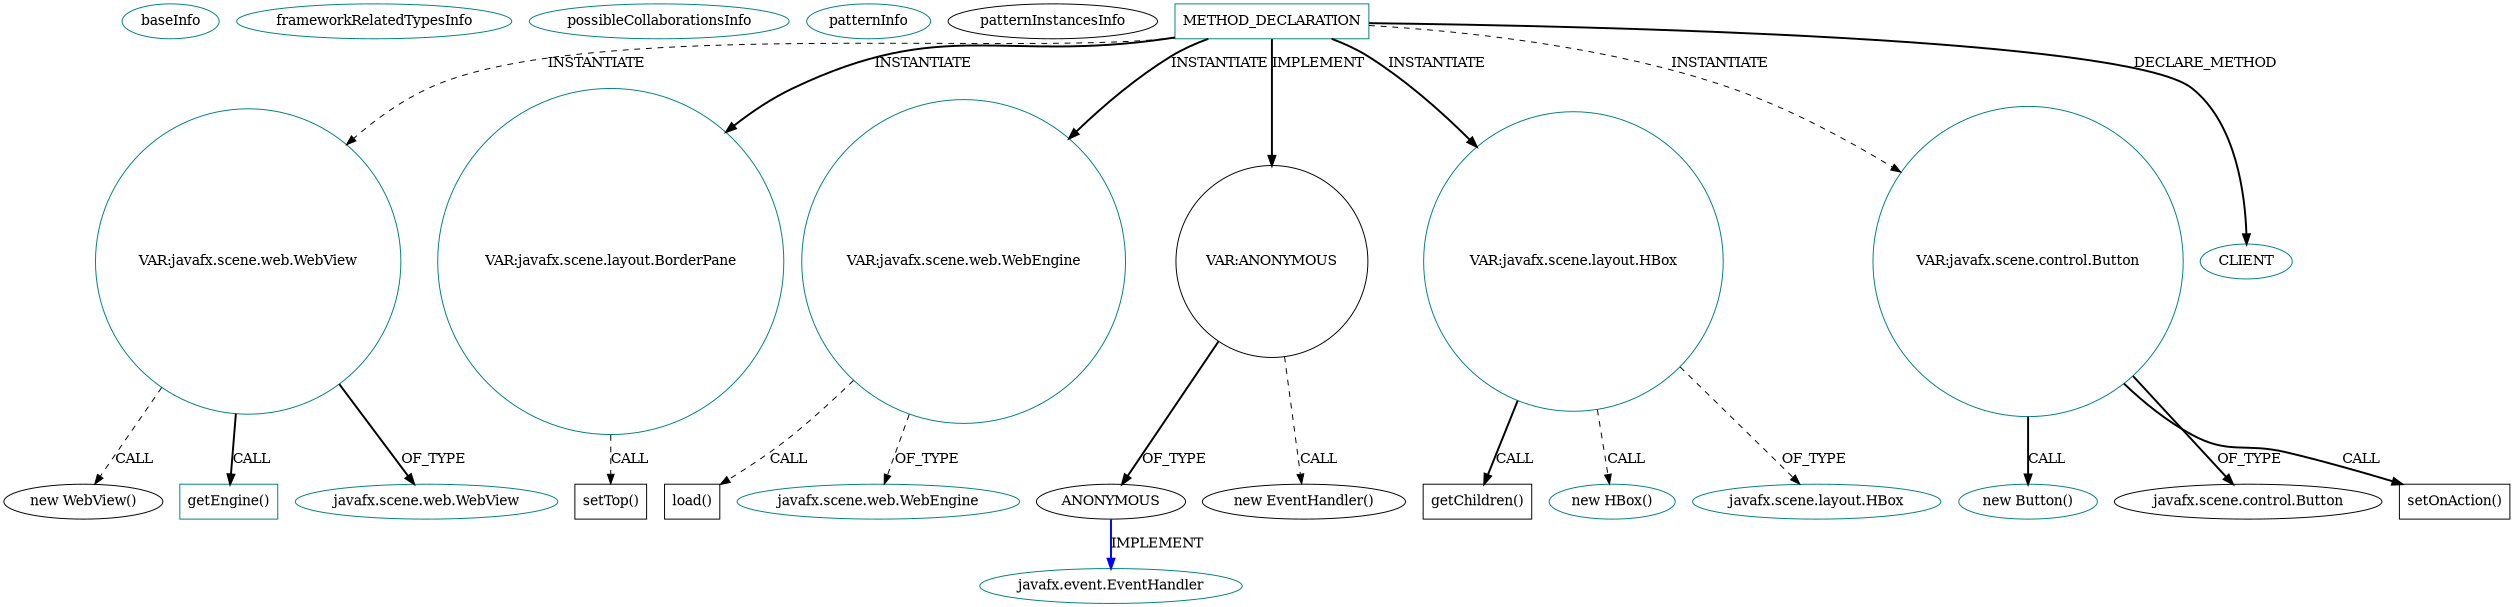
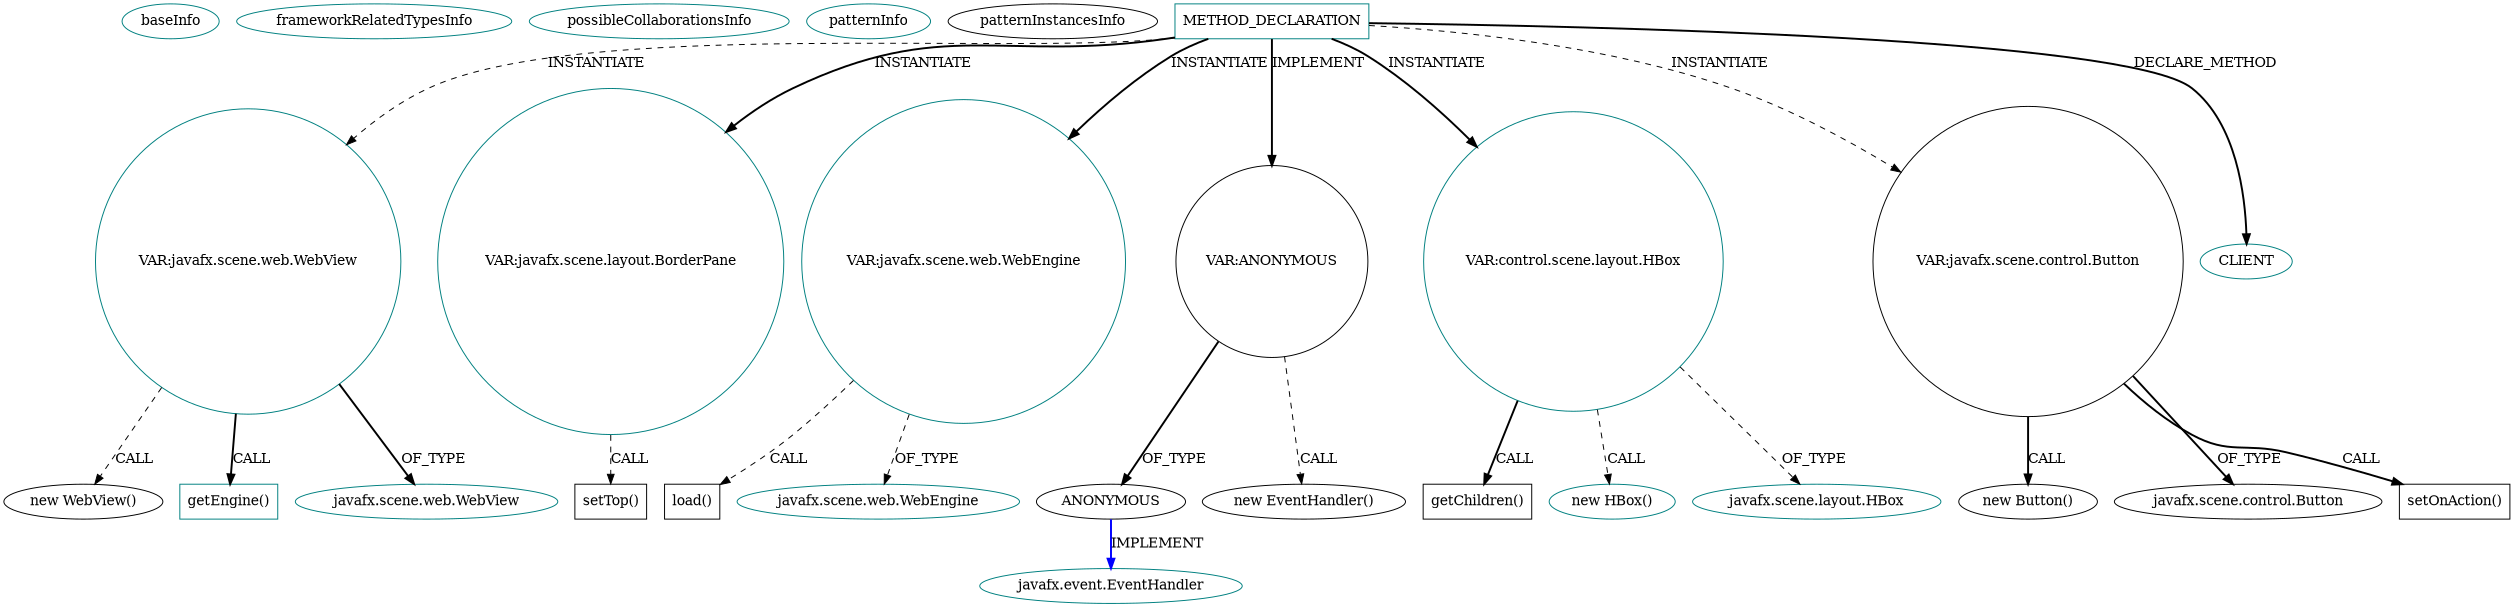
(1573, 261) -> (1573, 261)
(2028, 261) -> (2028, 261)
(2028, 502) -> (2028, 502)
